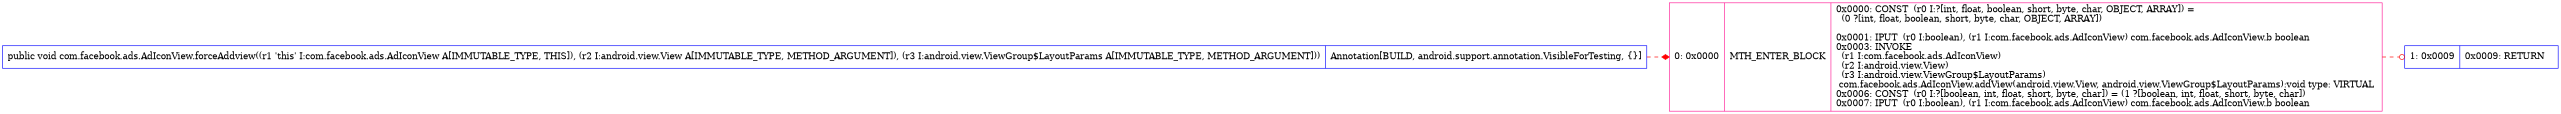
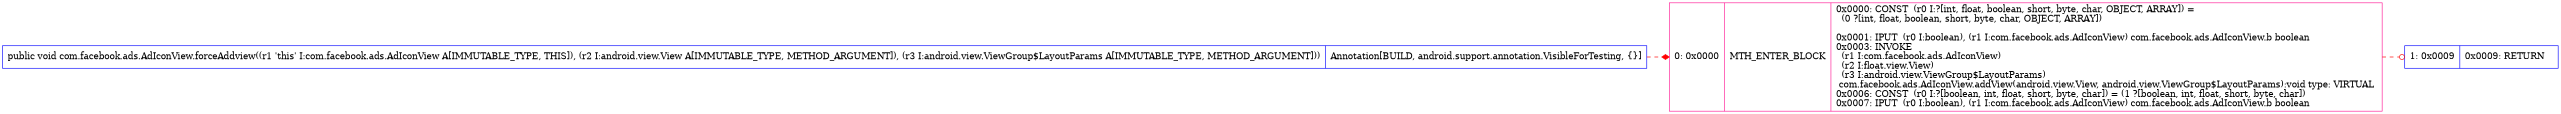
(1892, 66) -> (1885, 66)
